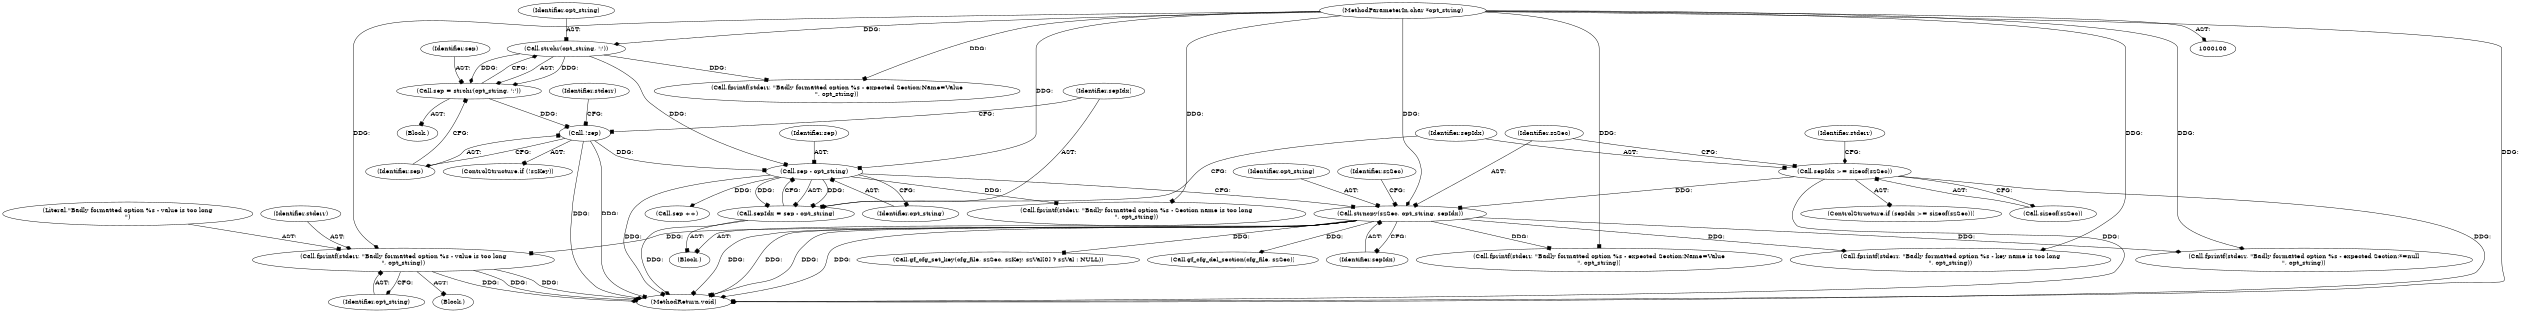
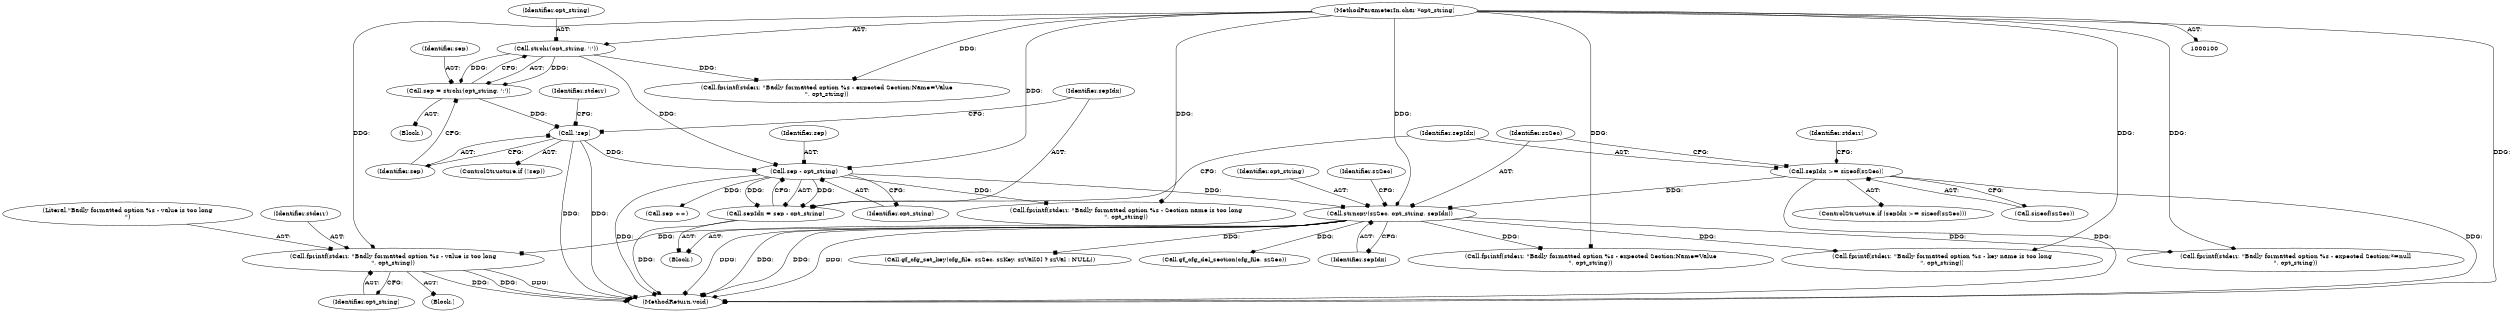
(873, 30) -> (861, 30)
(508, 172) -> (502, 172)
(1224, 191) -> (1214, 191)
